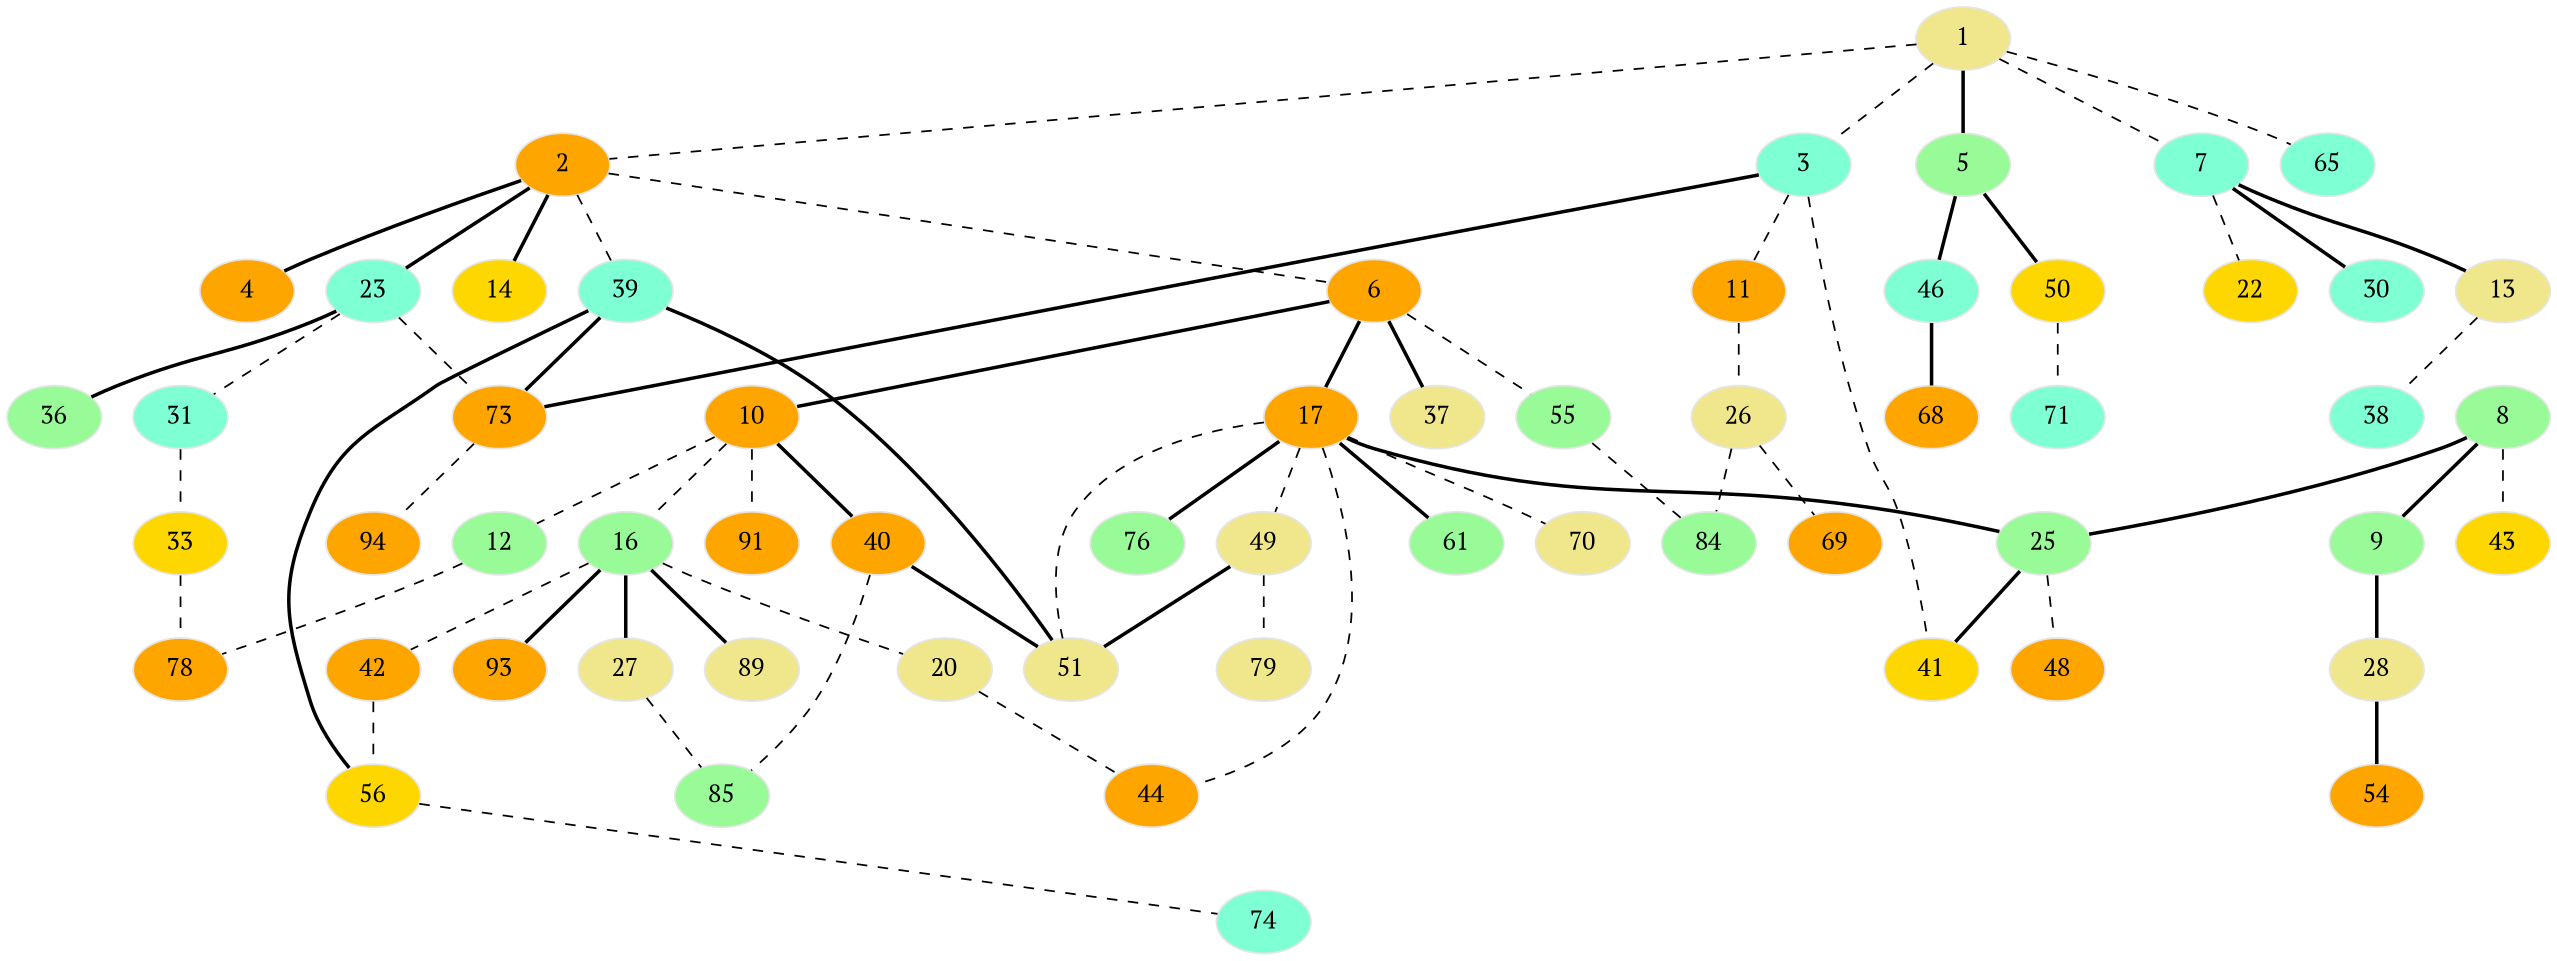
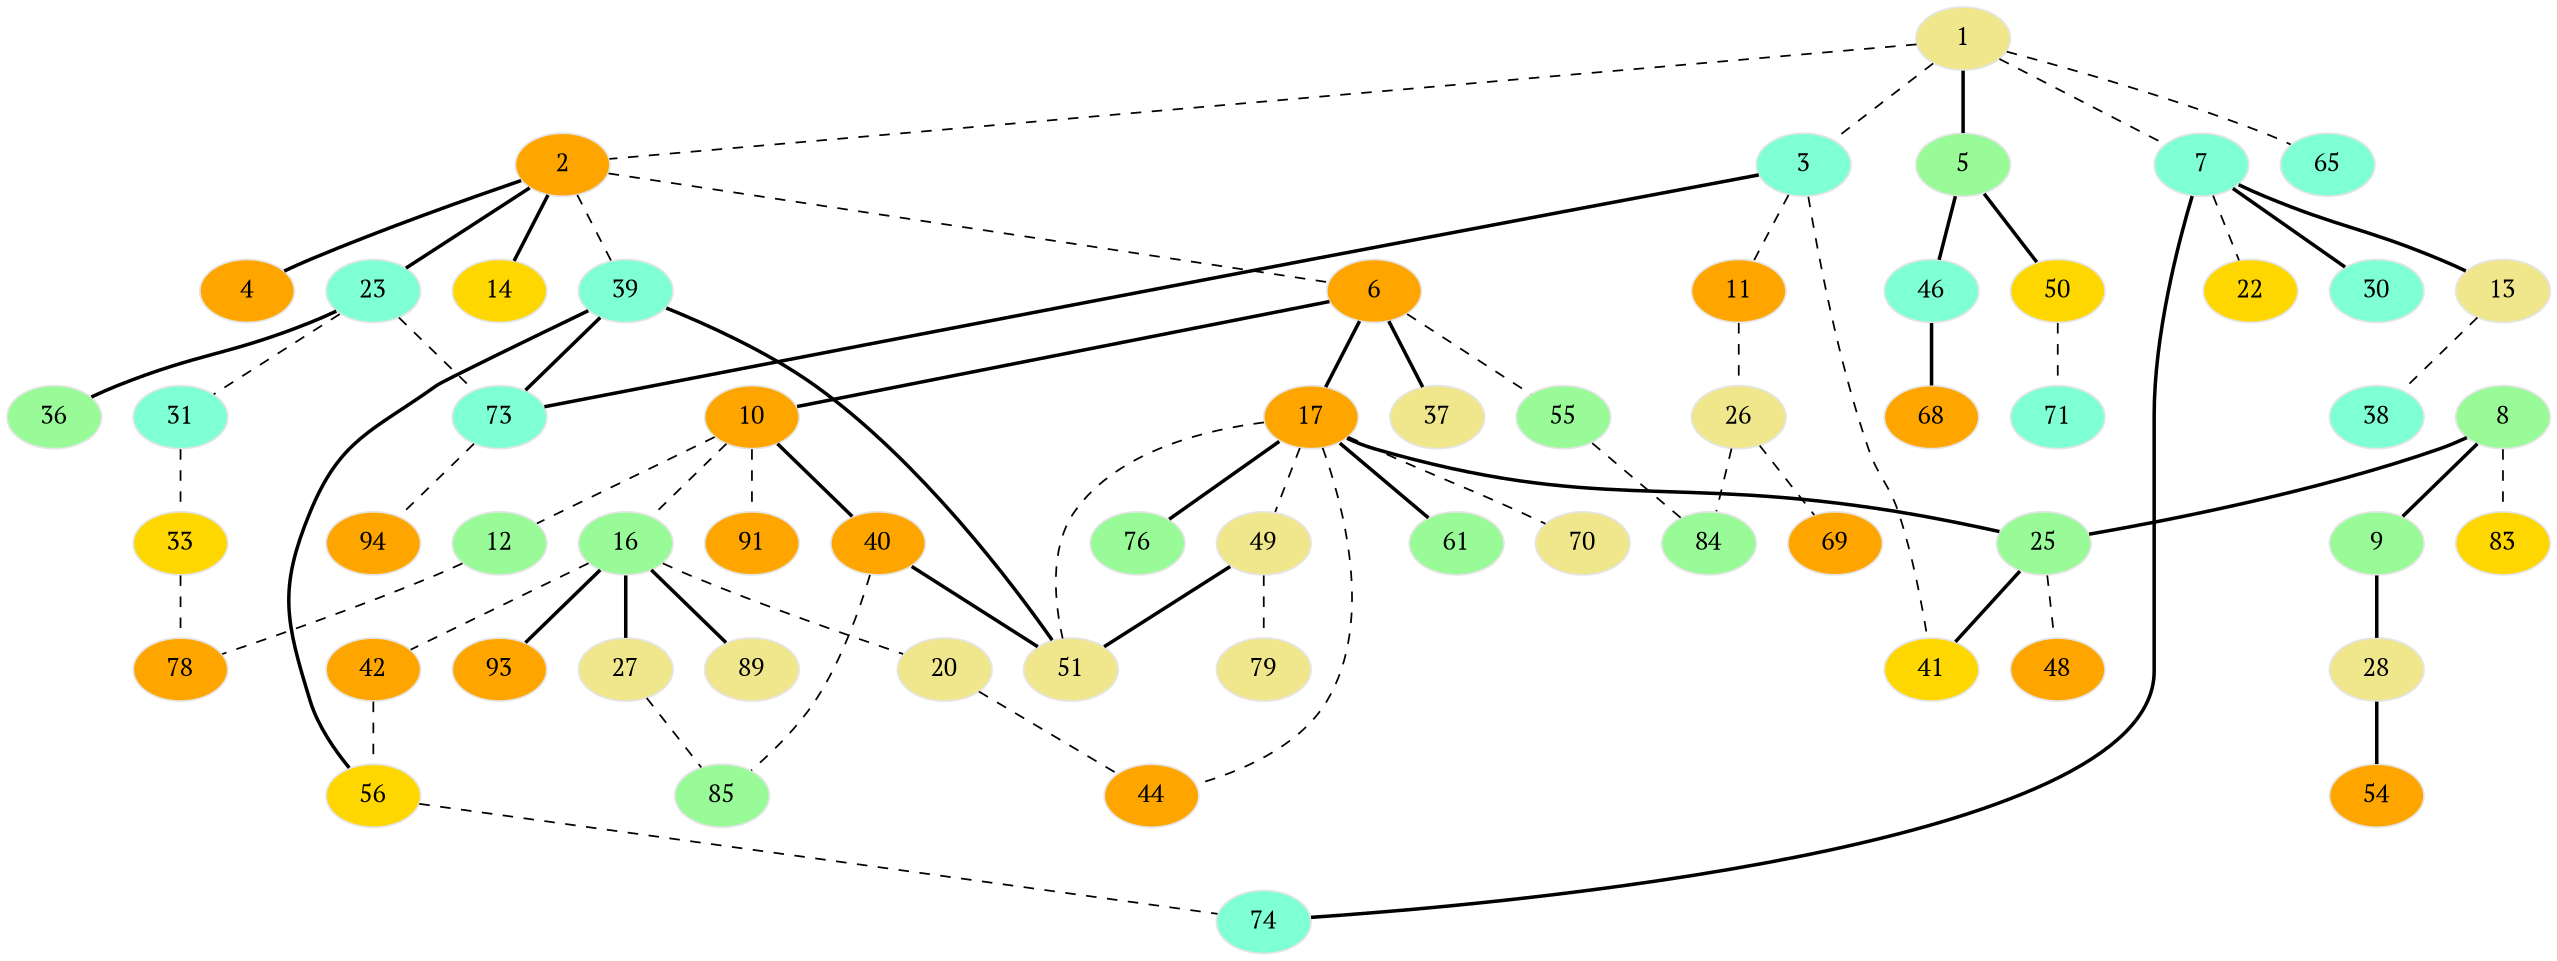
(500, 417) -> (500, 417)
(2503, 543) -> (2503, 543)
none -> (1995, 802)
